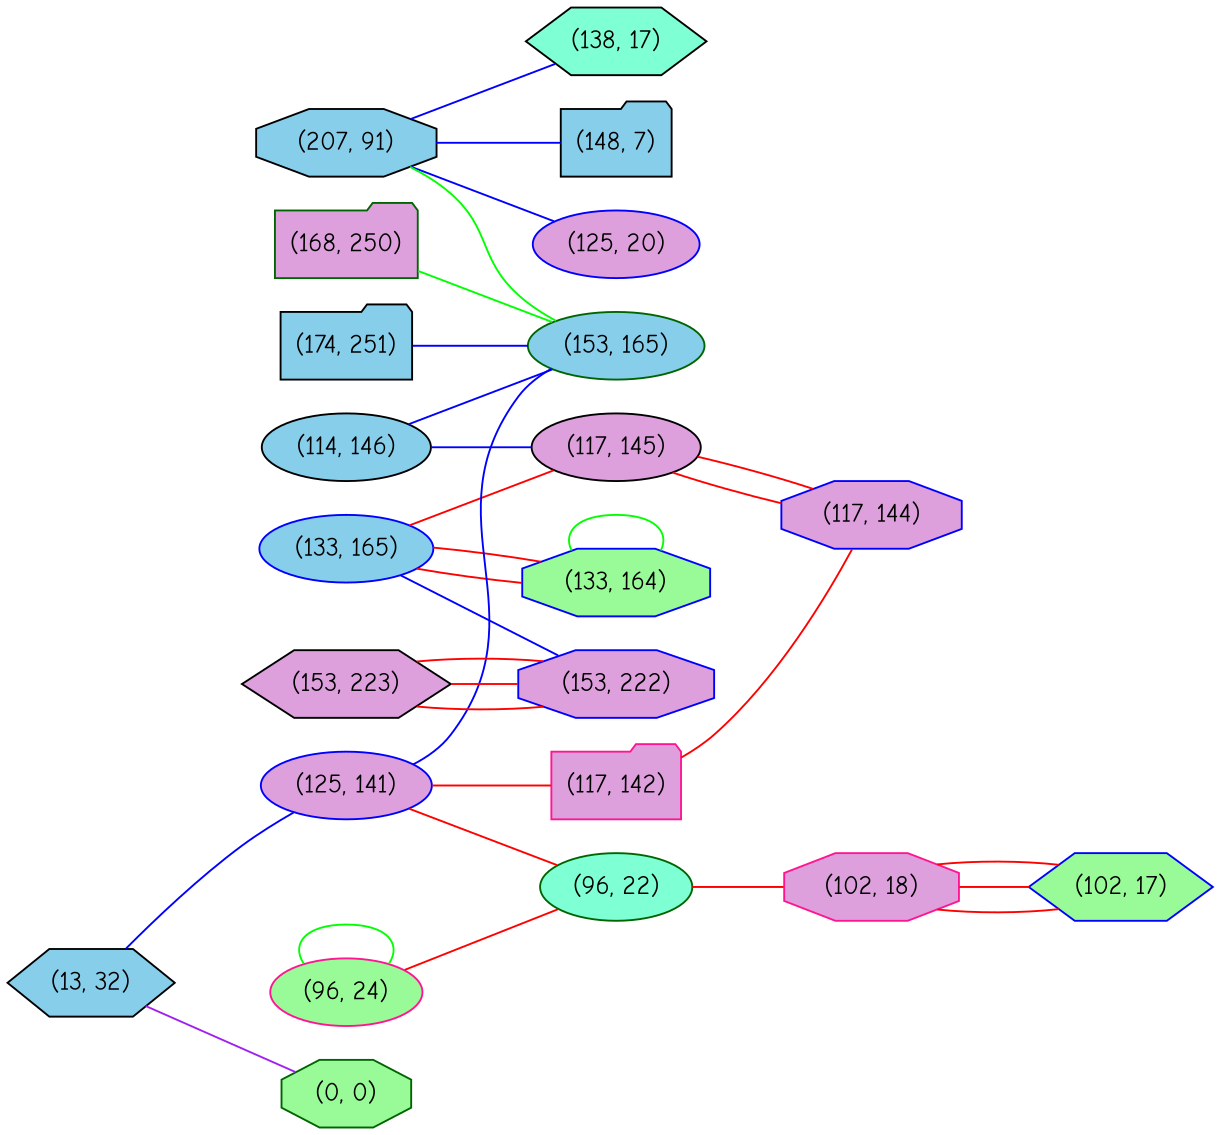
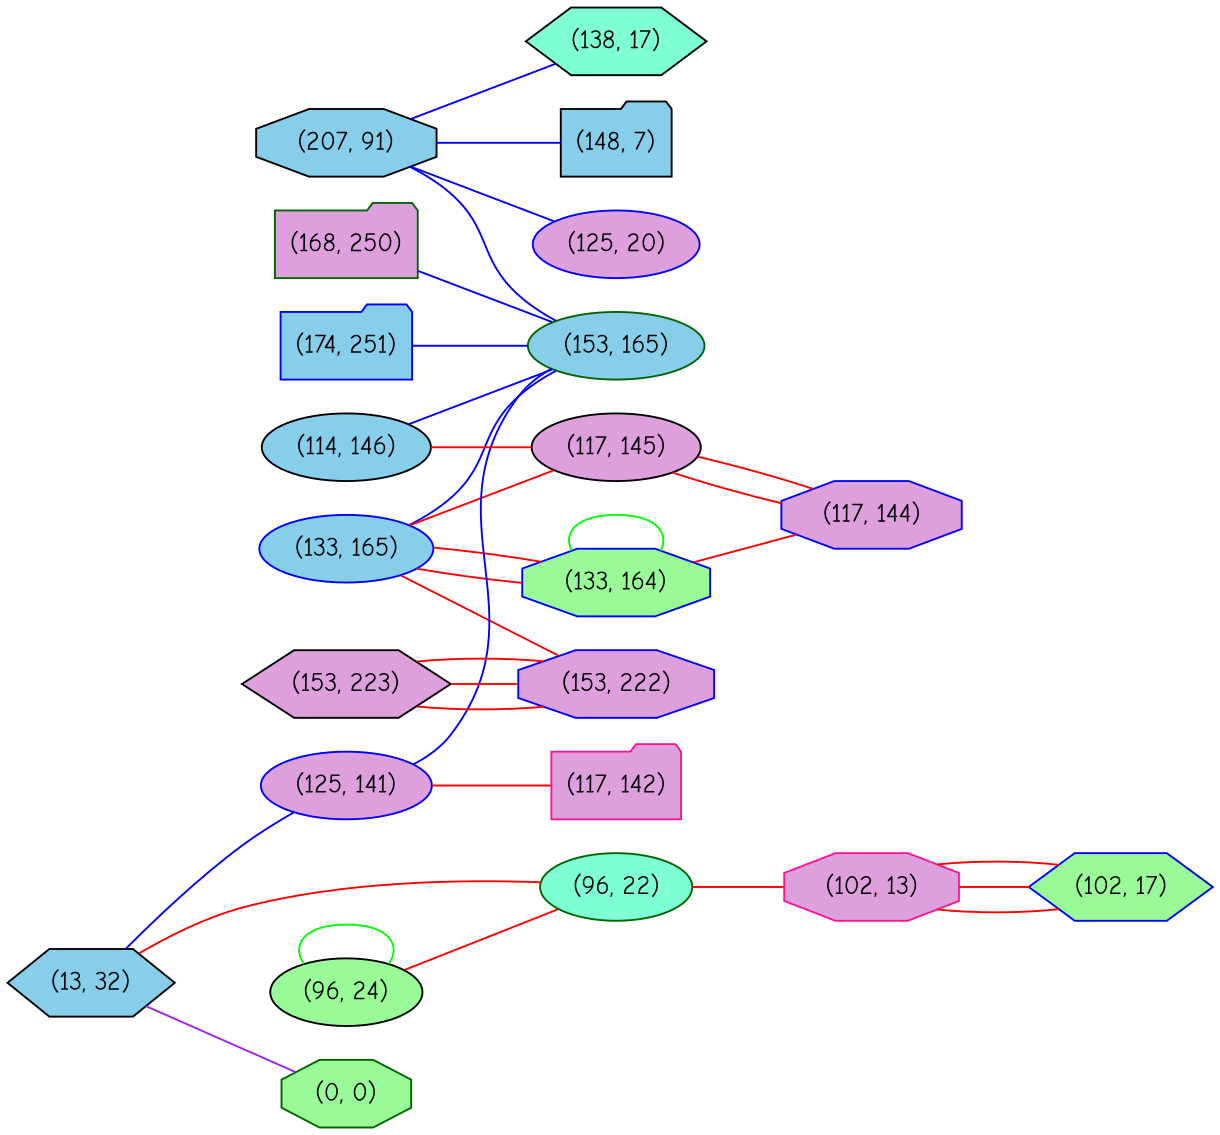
(484, 243) -> (484, 243)
(485, 296) -> (485, 296)
(346, 346) -> (346, 346)
(479, 447) -> (471, 447)
none -> (472, 474)
(476, 613) -> (476, 613)
(779, 664) -> (745, 548)
(483, 837) -> (334, 890)
(872, 887) -> (872, 887)
(346, 992) -> (346, 992)
